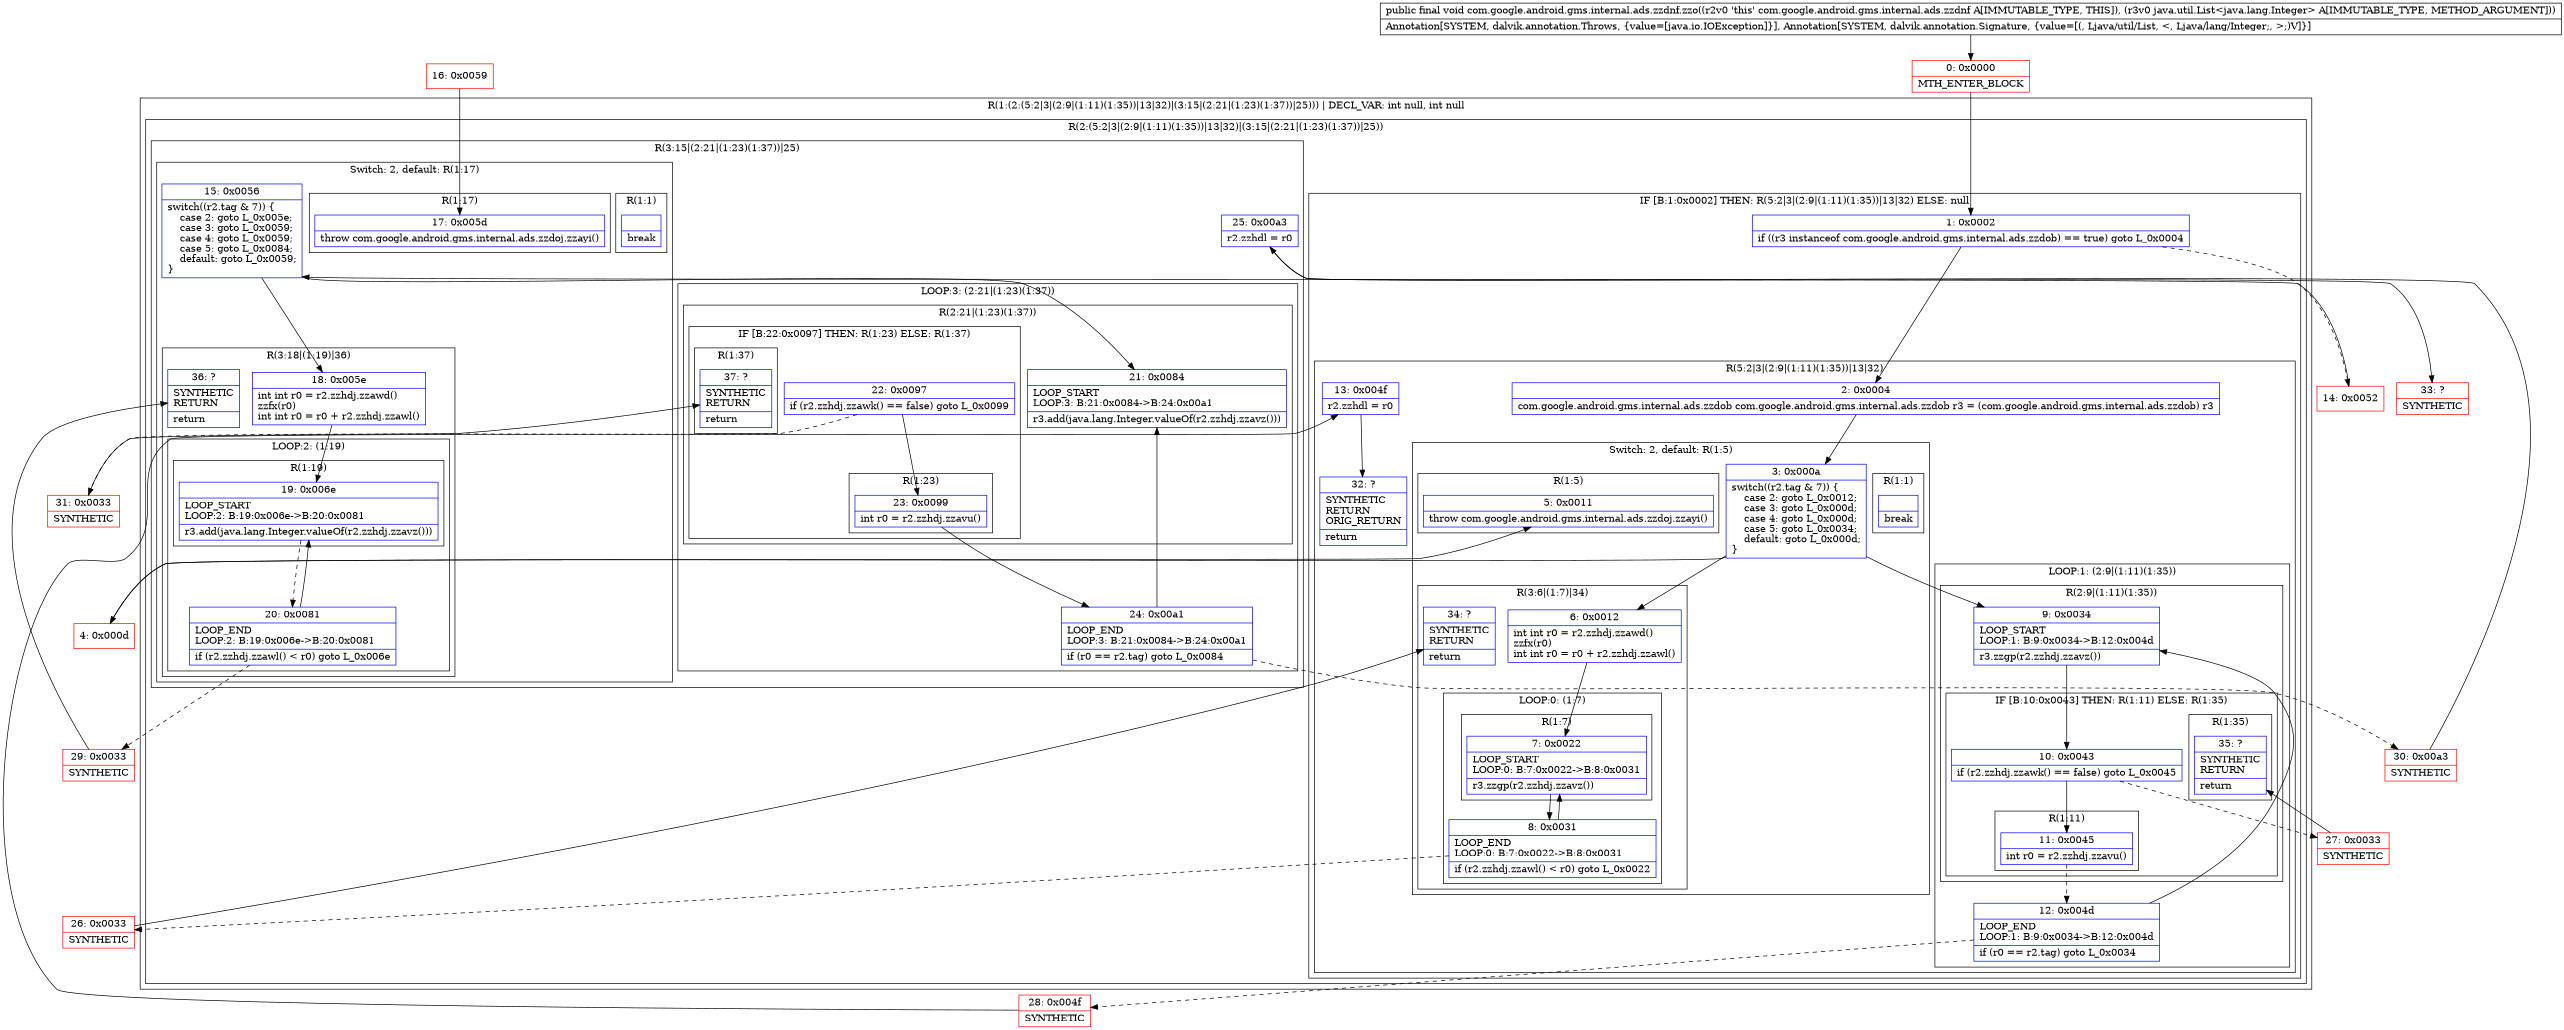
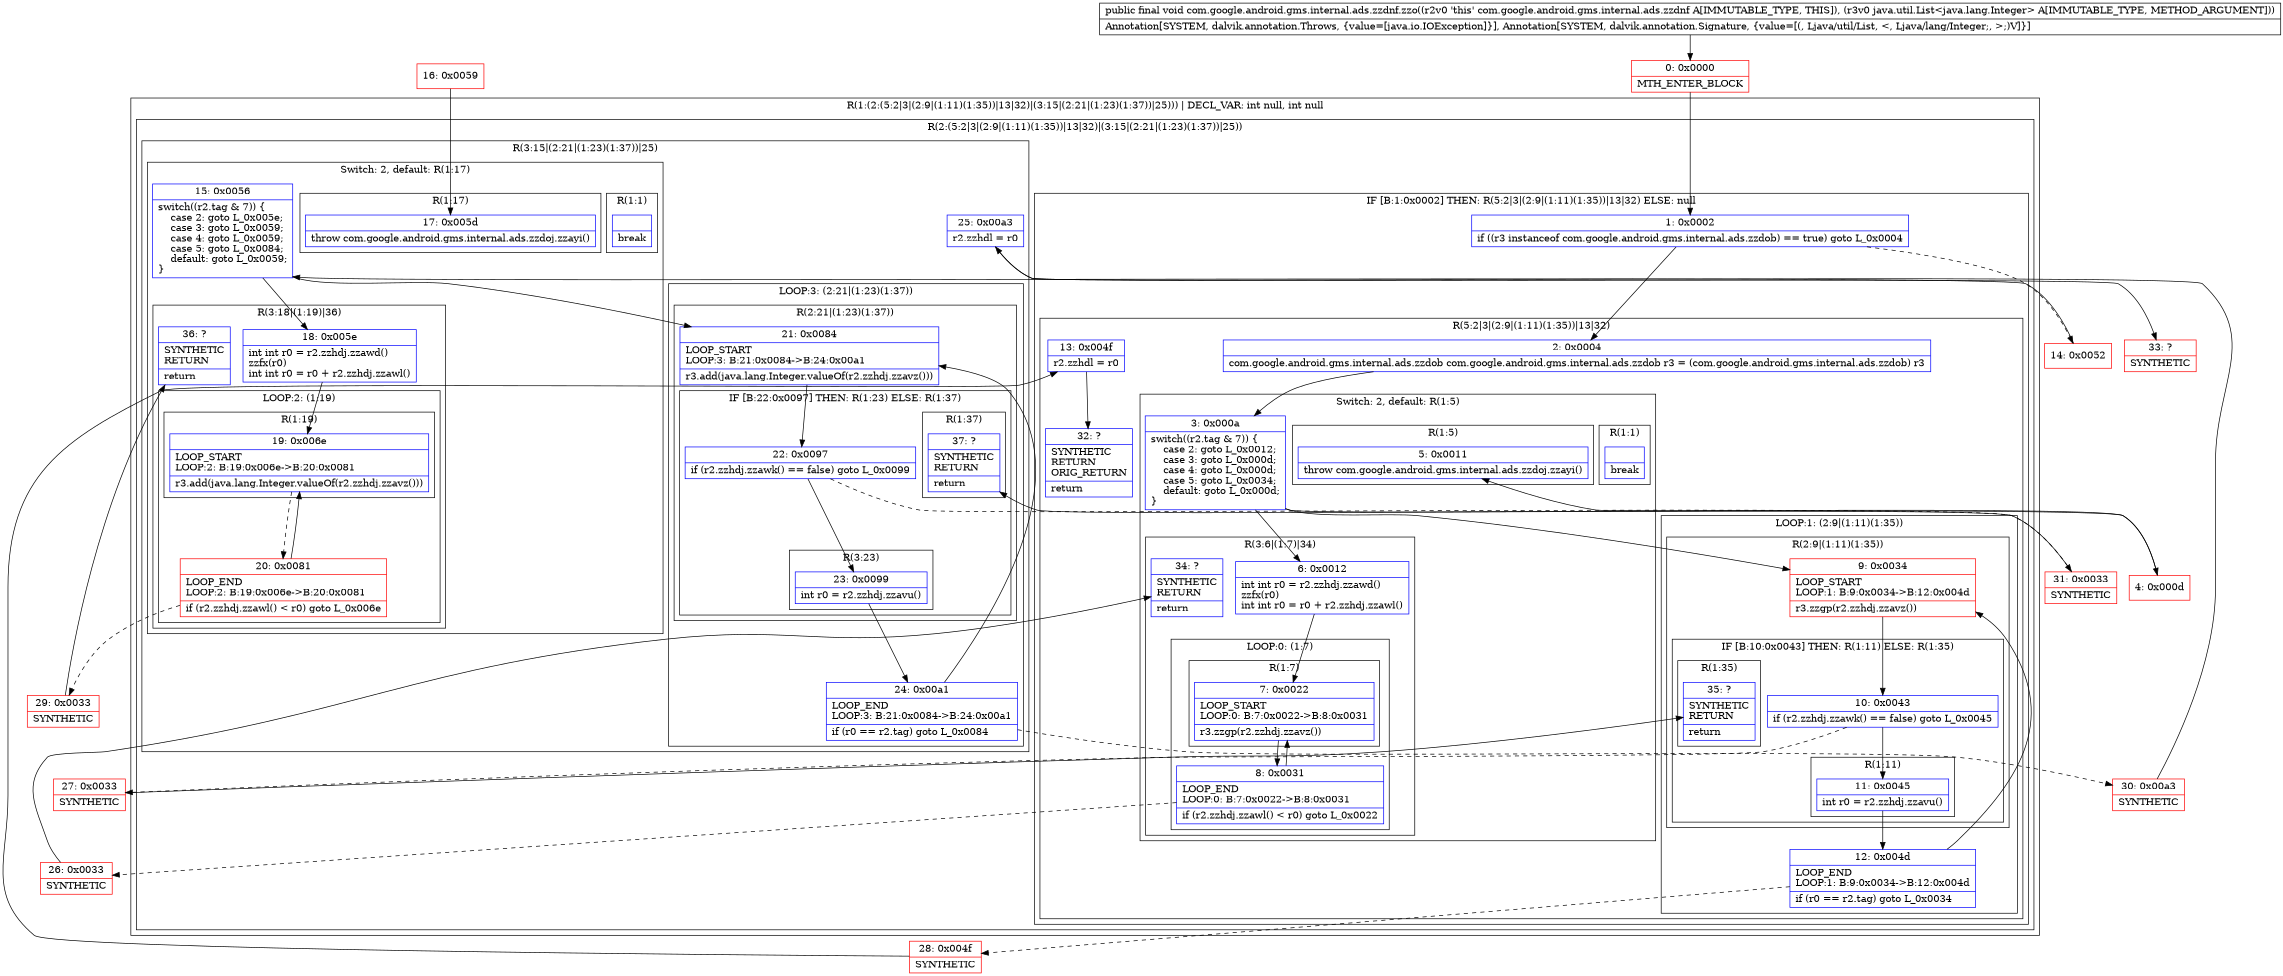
none -> (805, 412)
(921, 481) -> (861, 558)
(293, 636) -> (283, 588)
(2067, 636) -> (1883, 588)
(2067, 886) -> (1883, 832)
